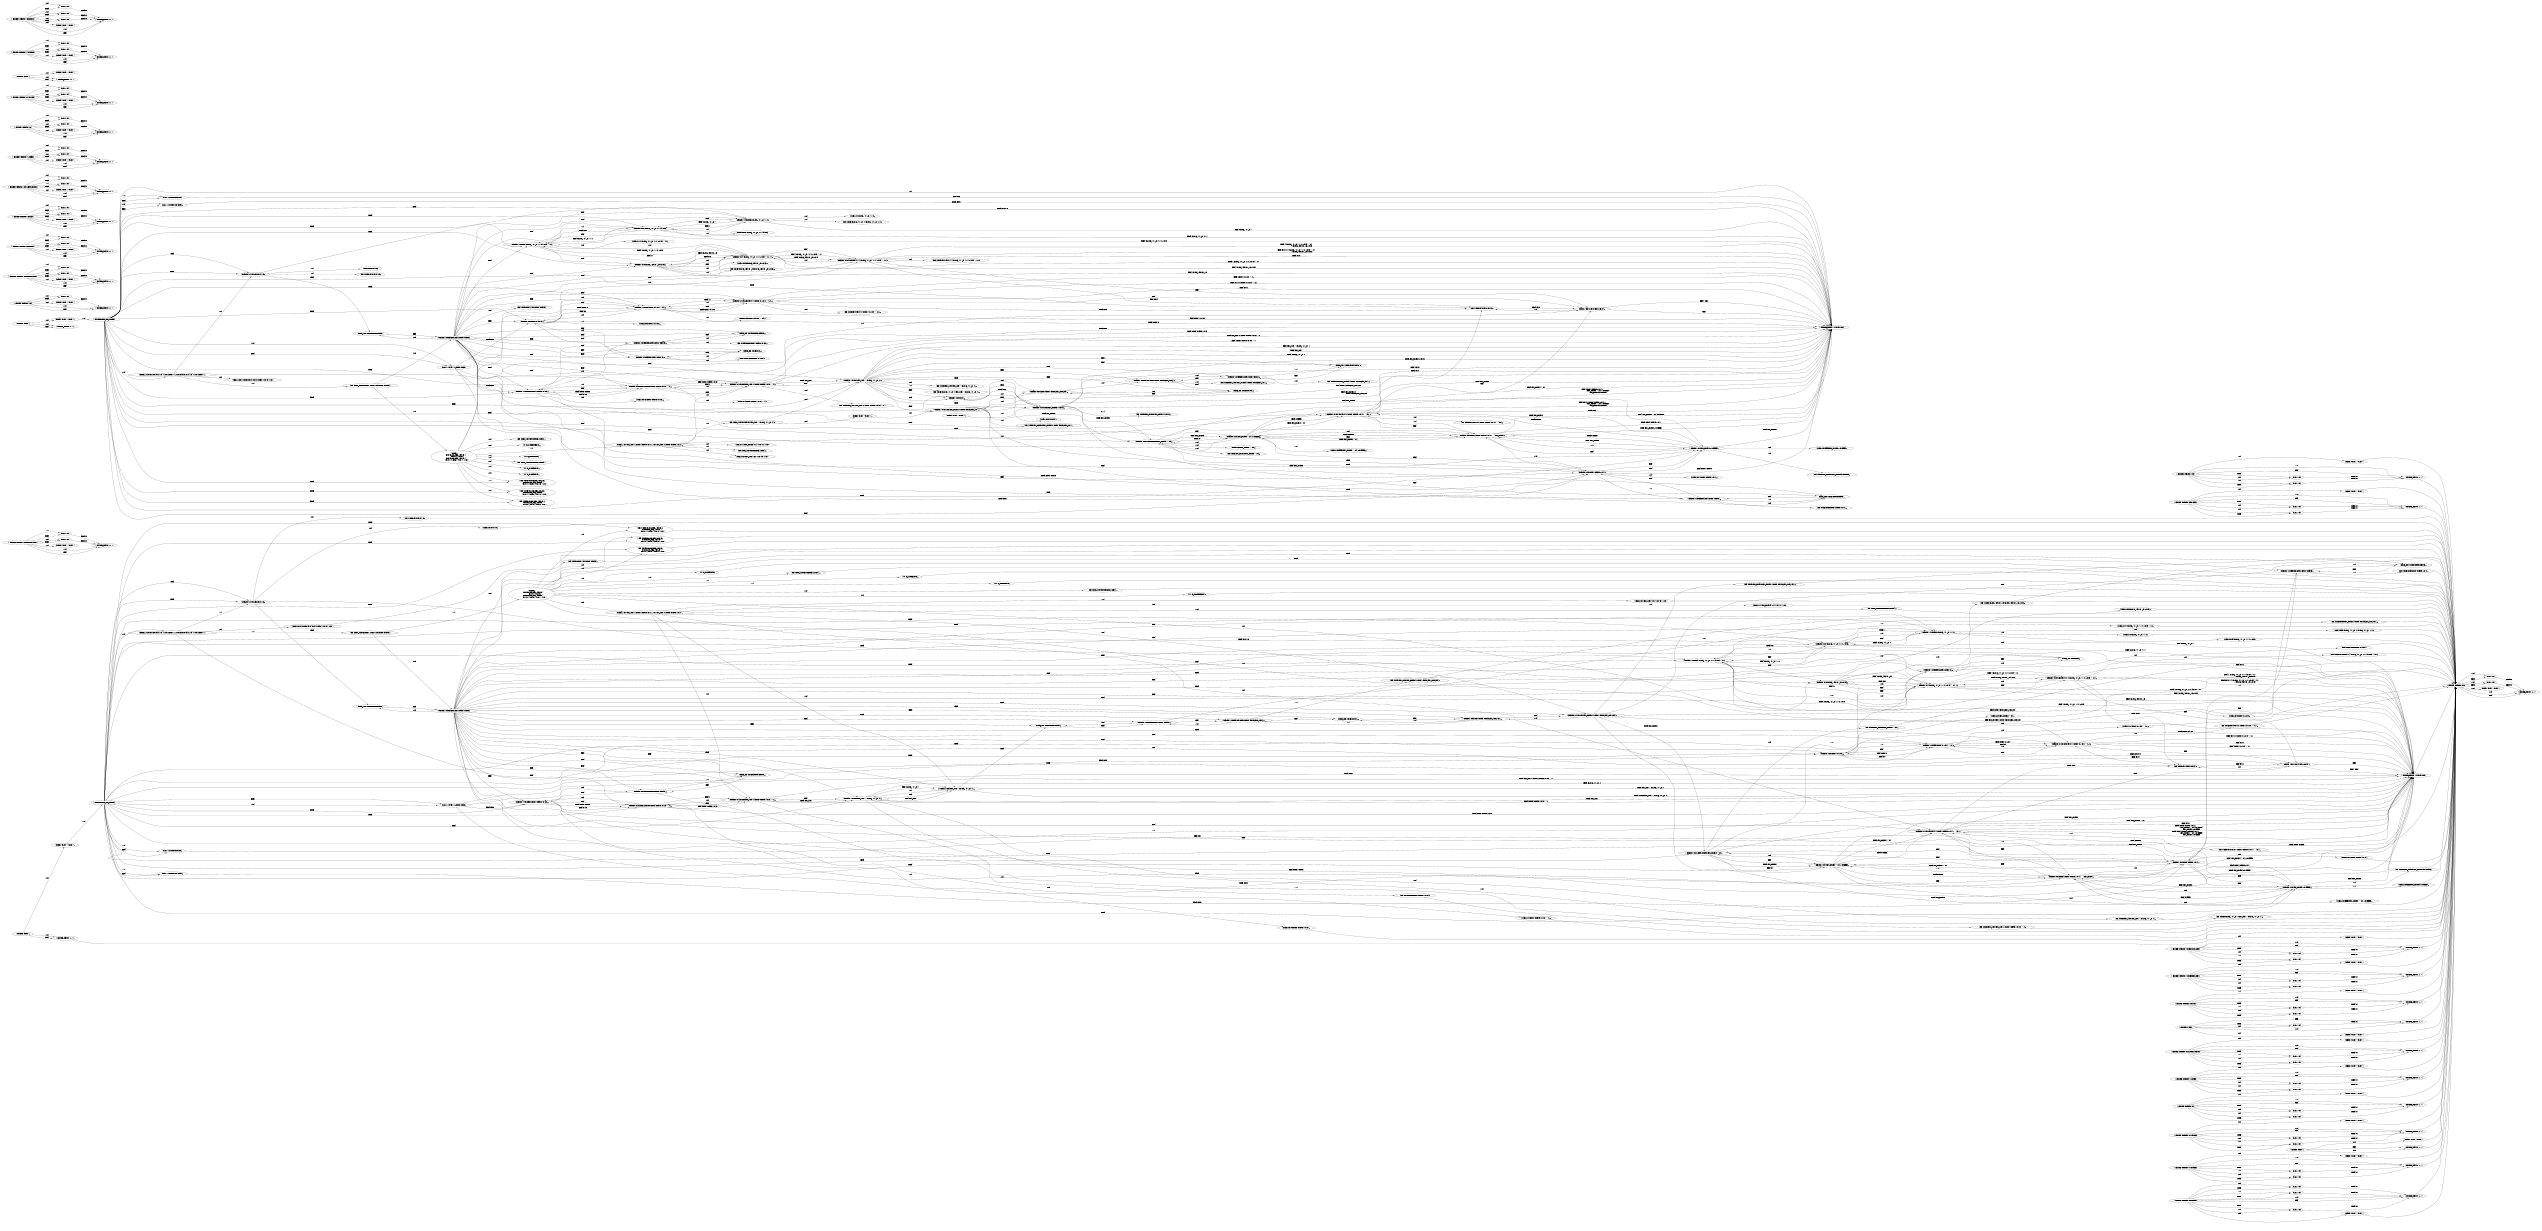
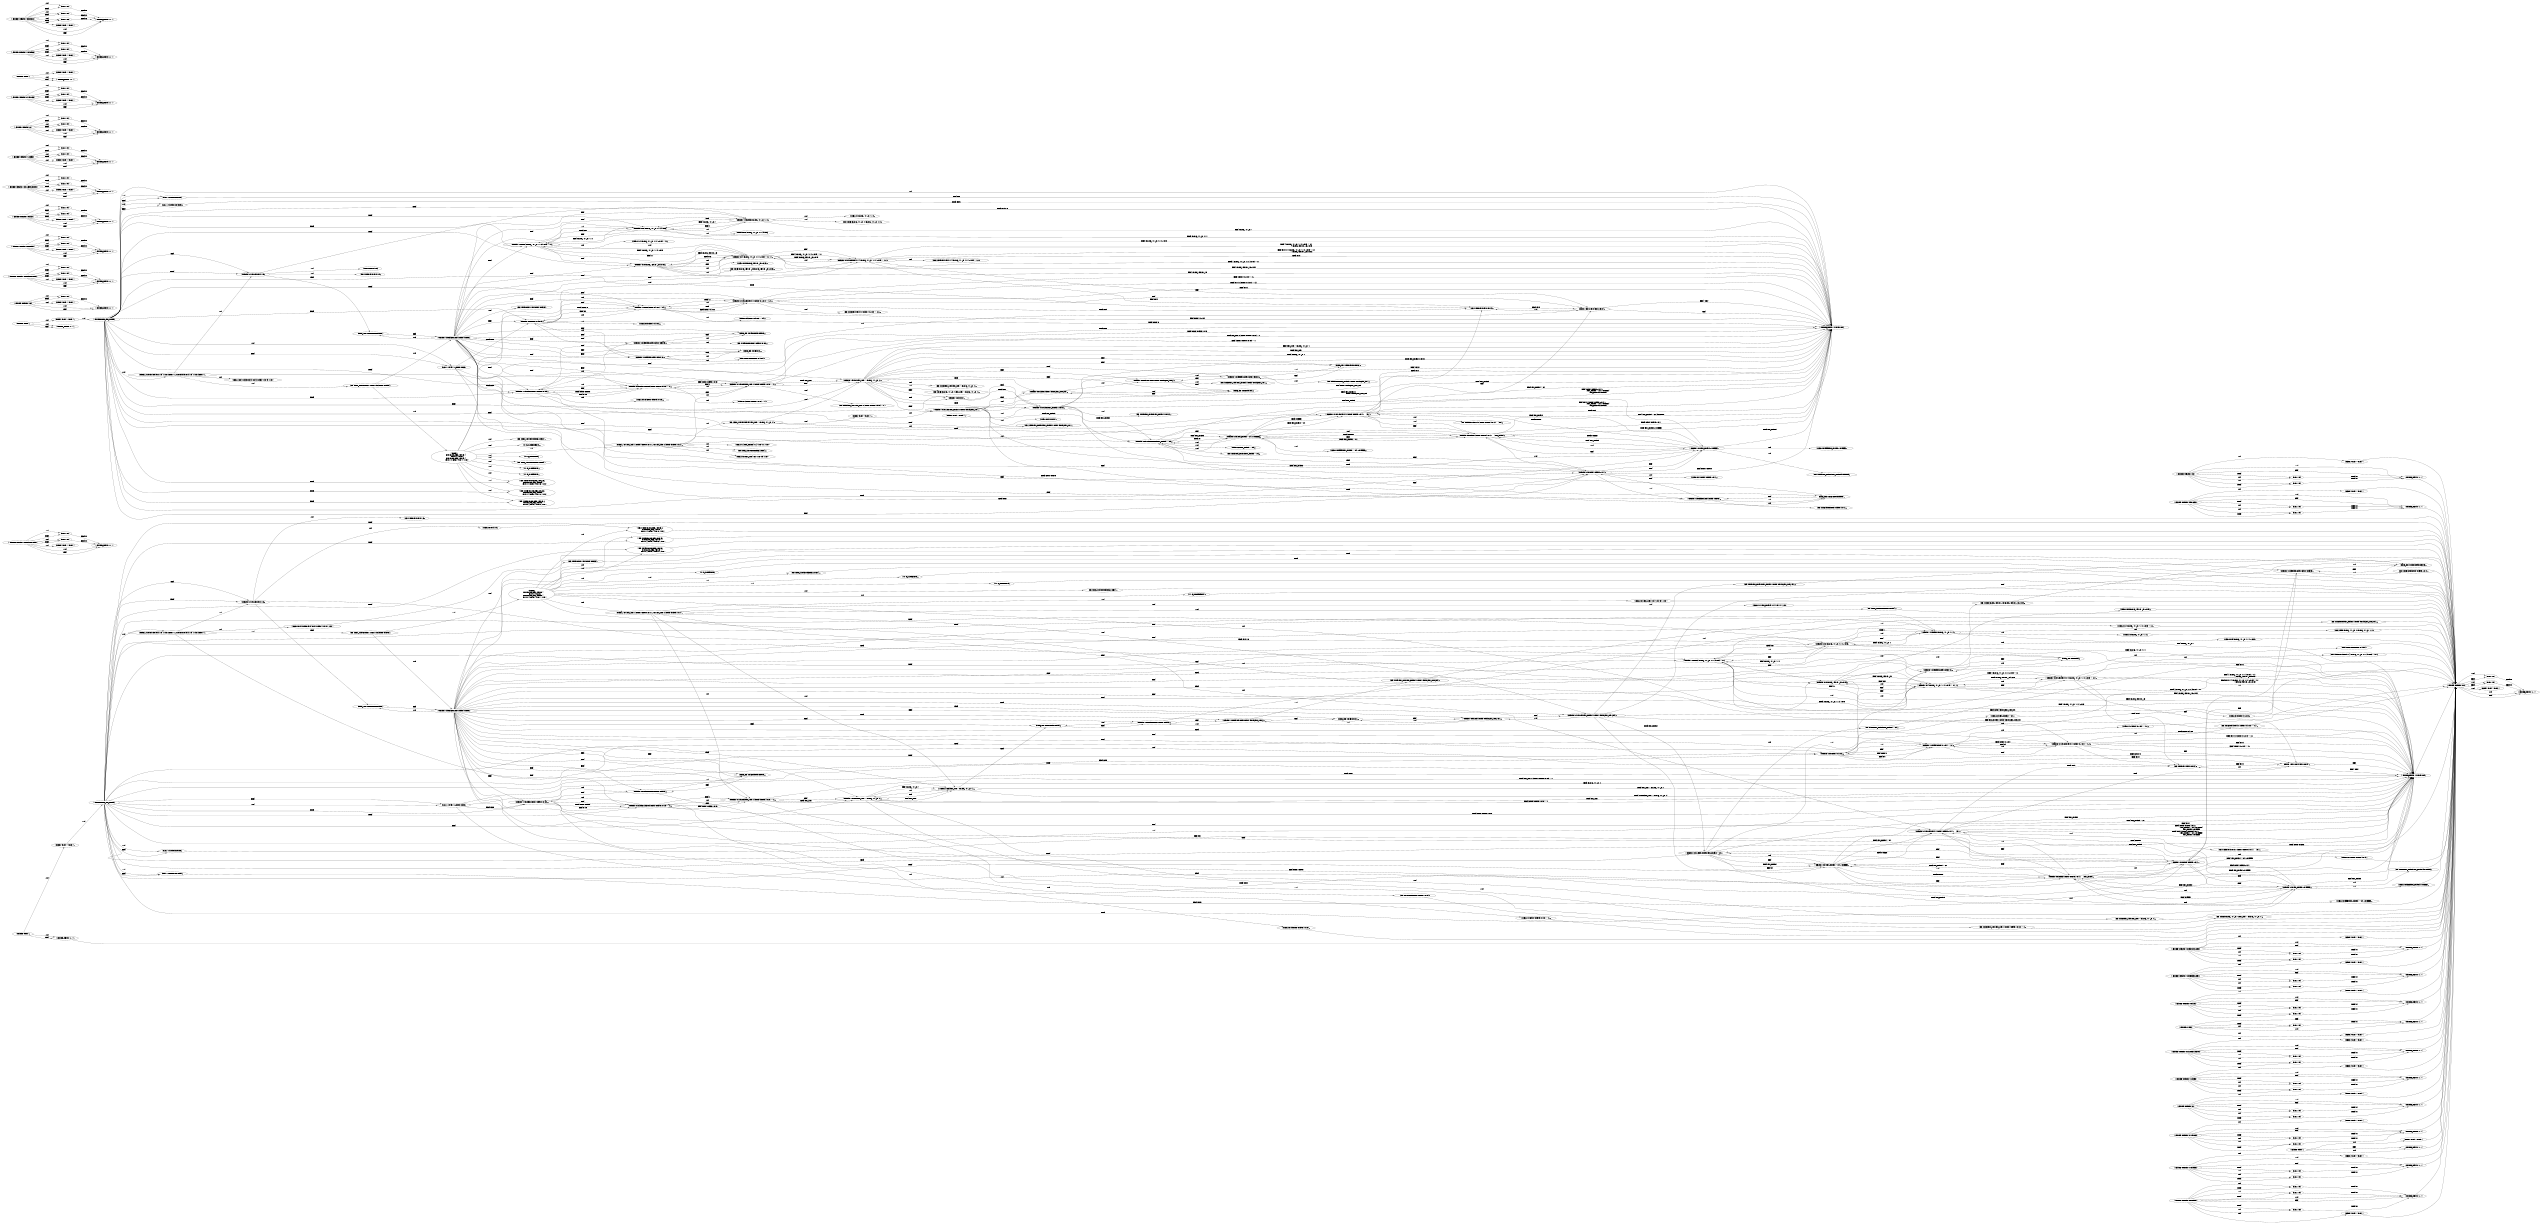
(1002, 382) -> none
(1013, 396) -> (906, 427)
(1103, 412) -> (1103, 412)
